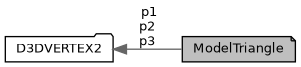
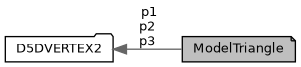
(59, 49) -> (59, 49)
